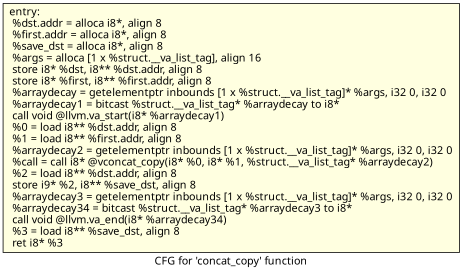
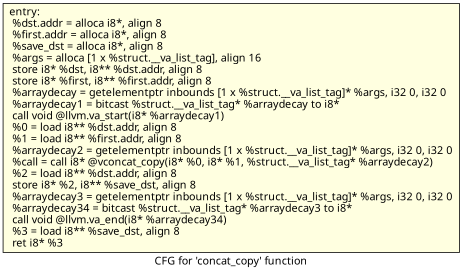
(103, 185) -> (103, 185)
